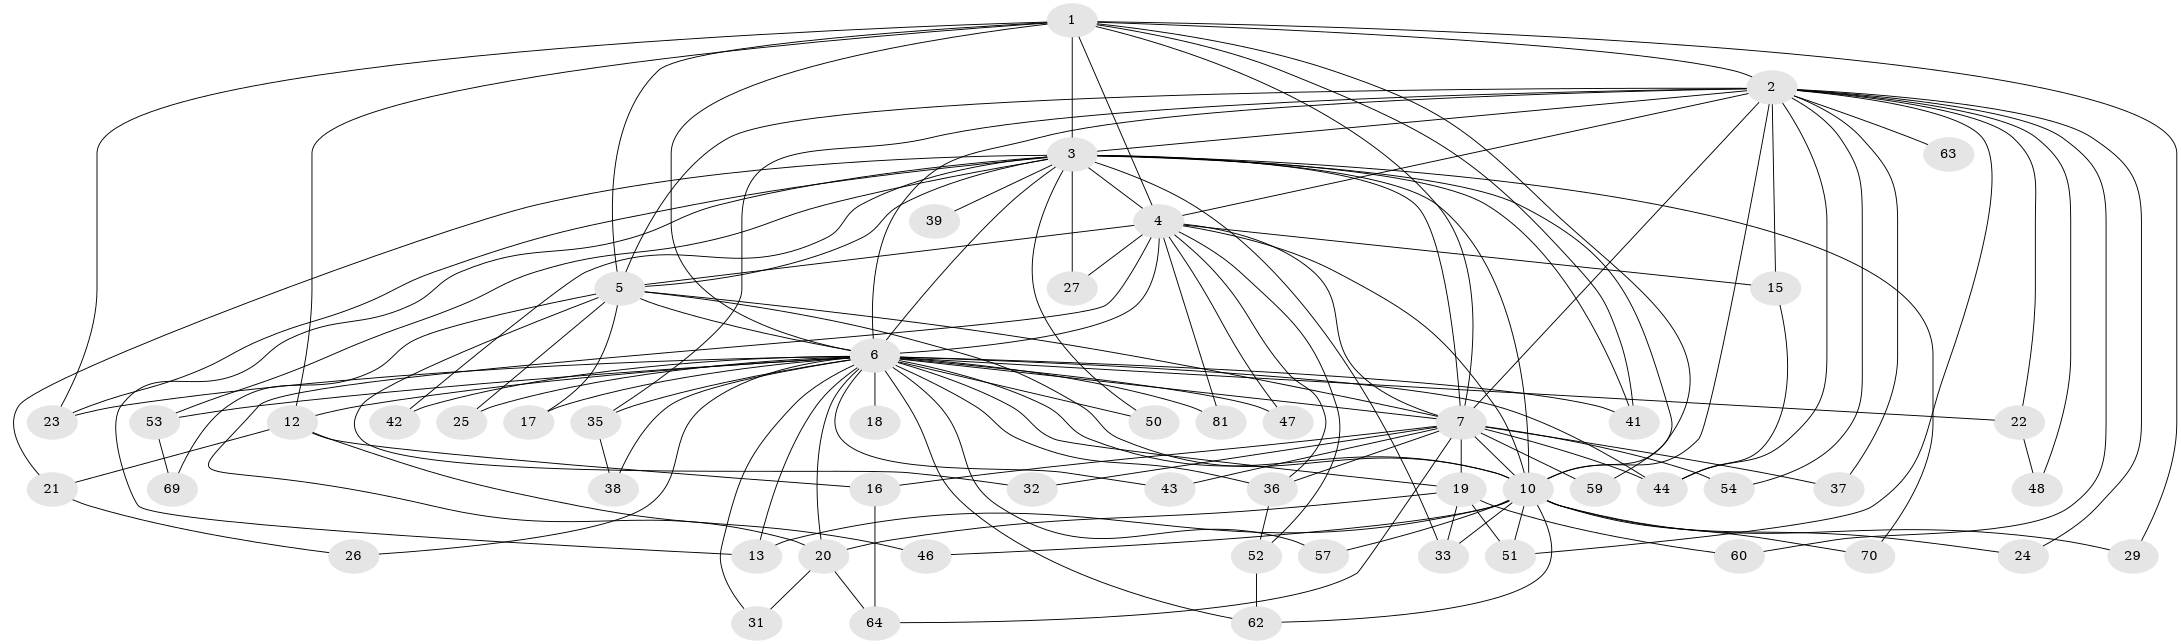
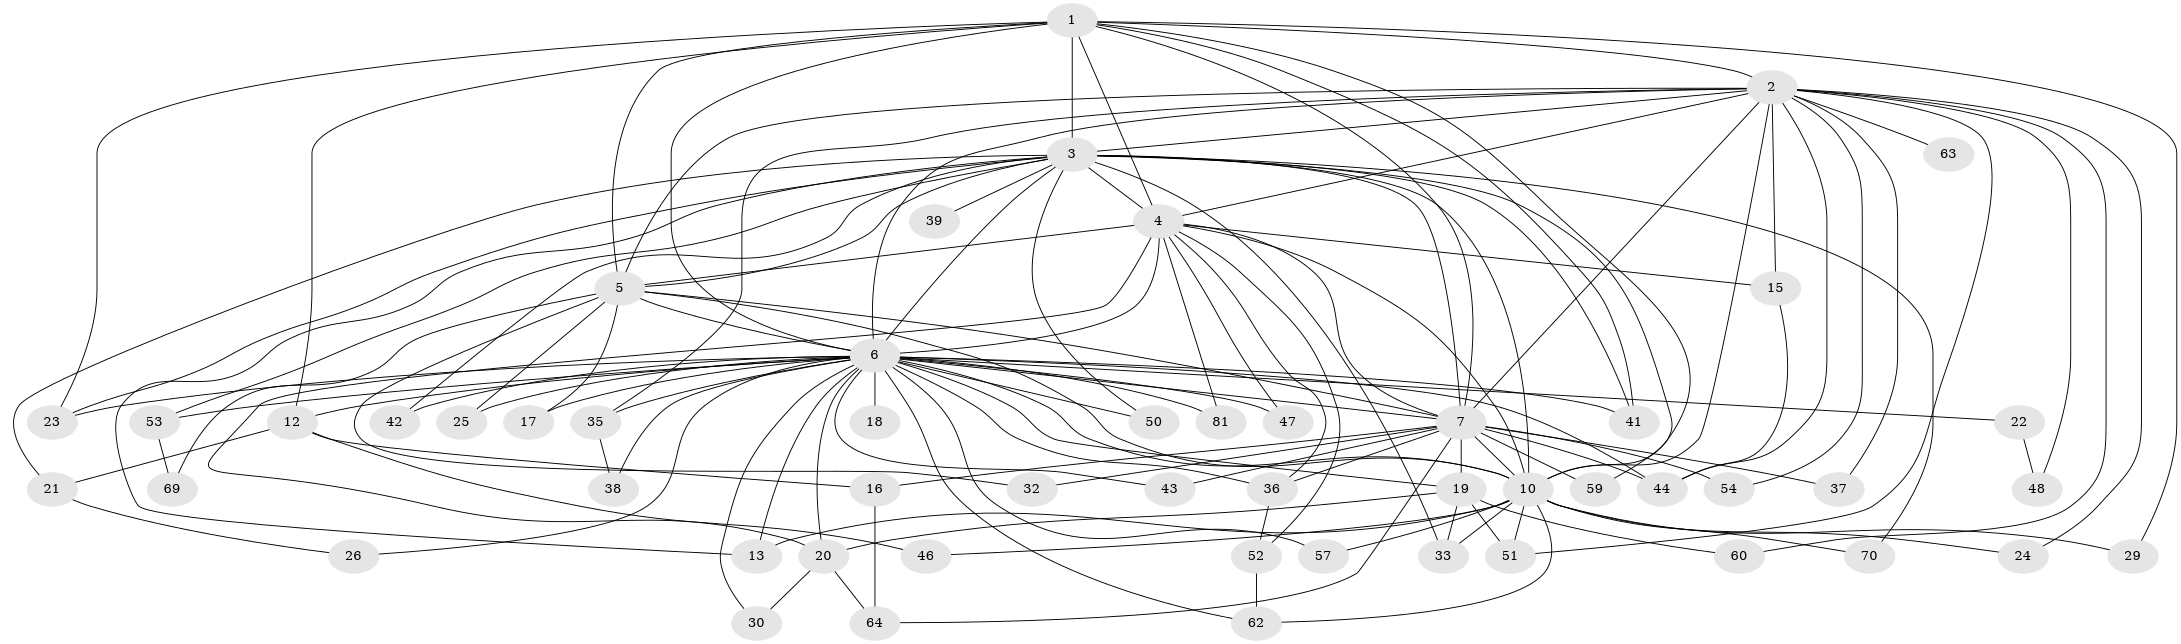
(2029, 158) -> none
(1072, 288) -> none
(757, 623) -> (757, 623)
